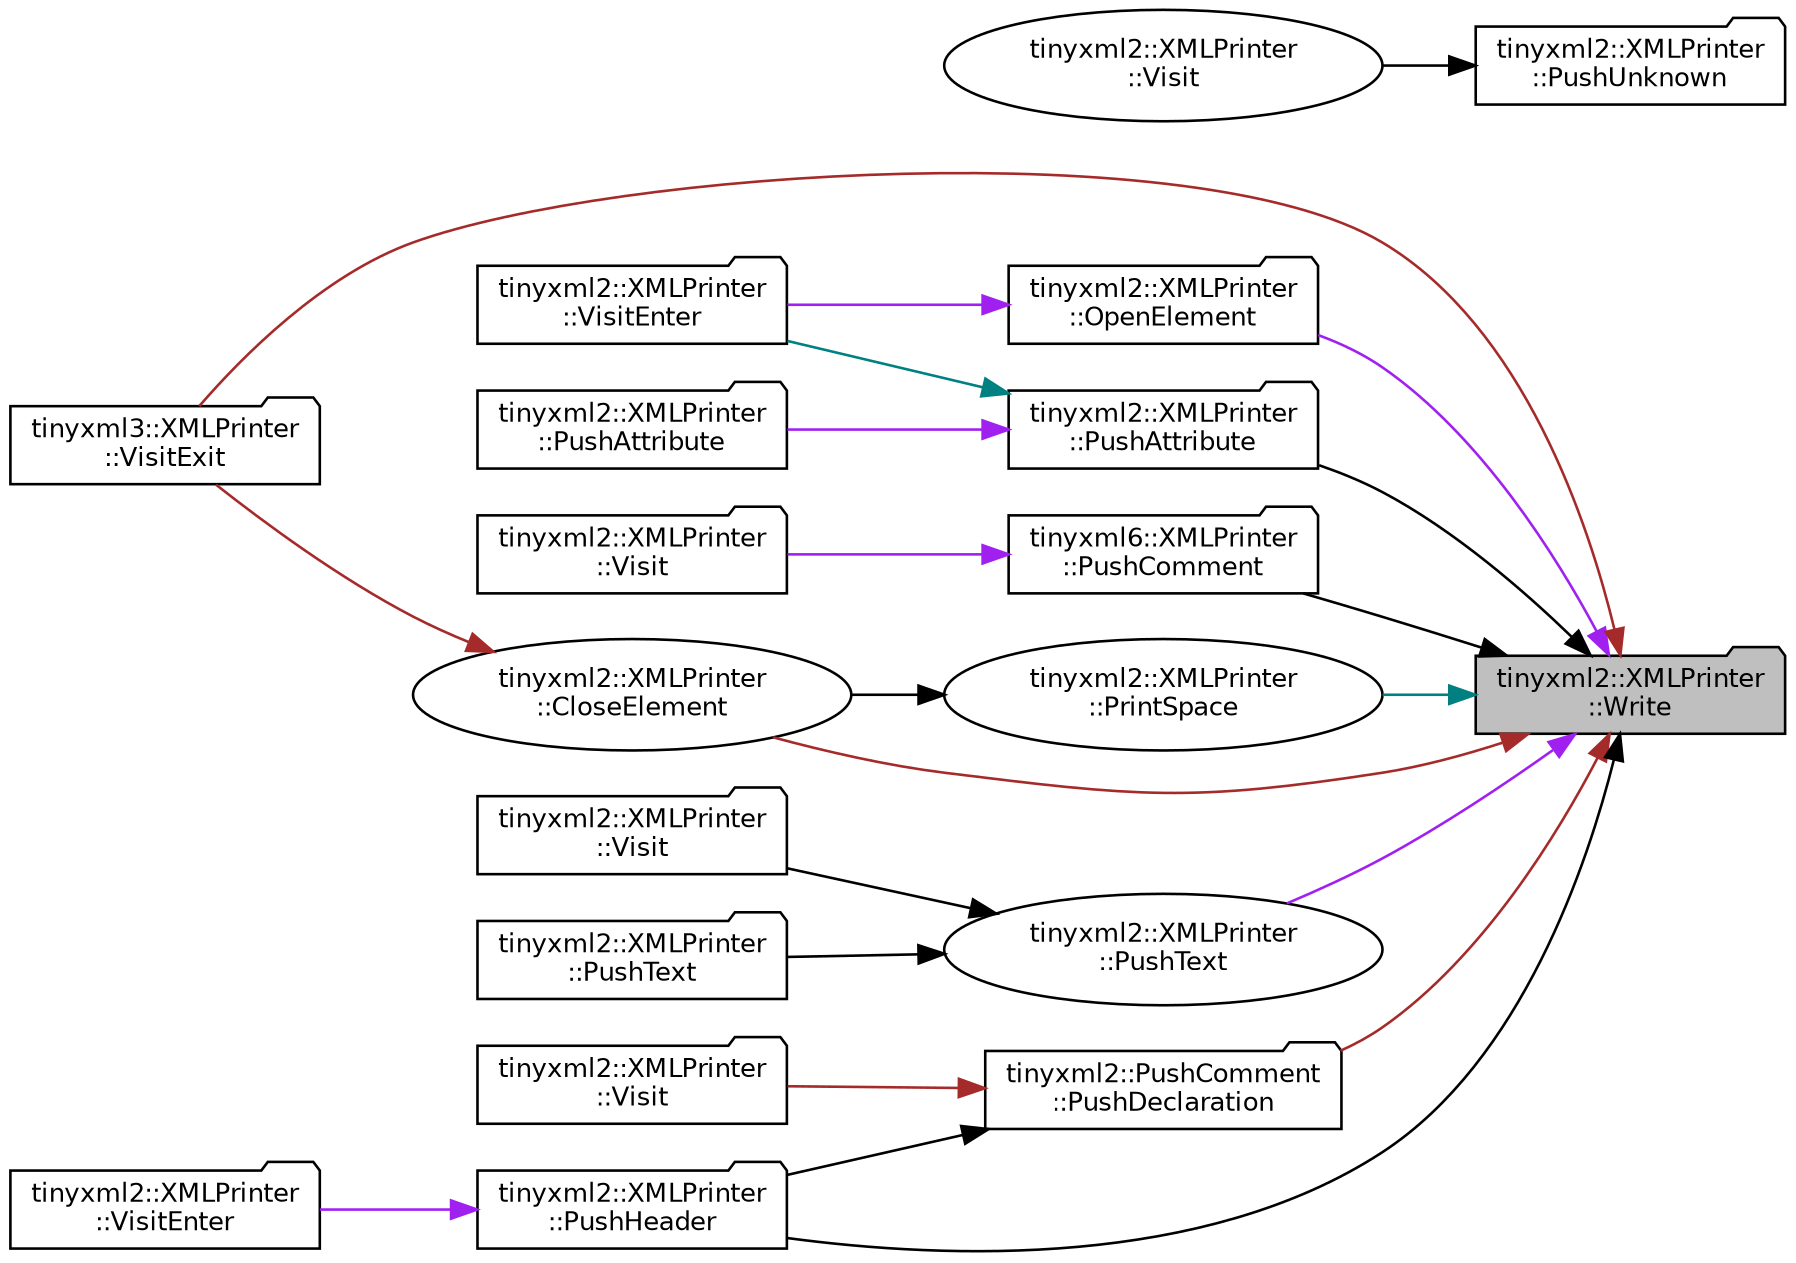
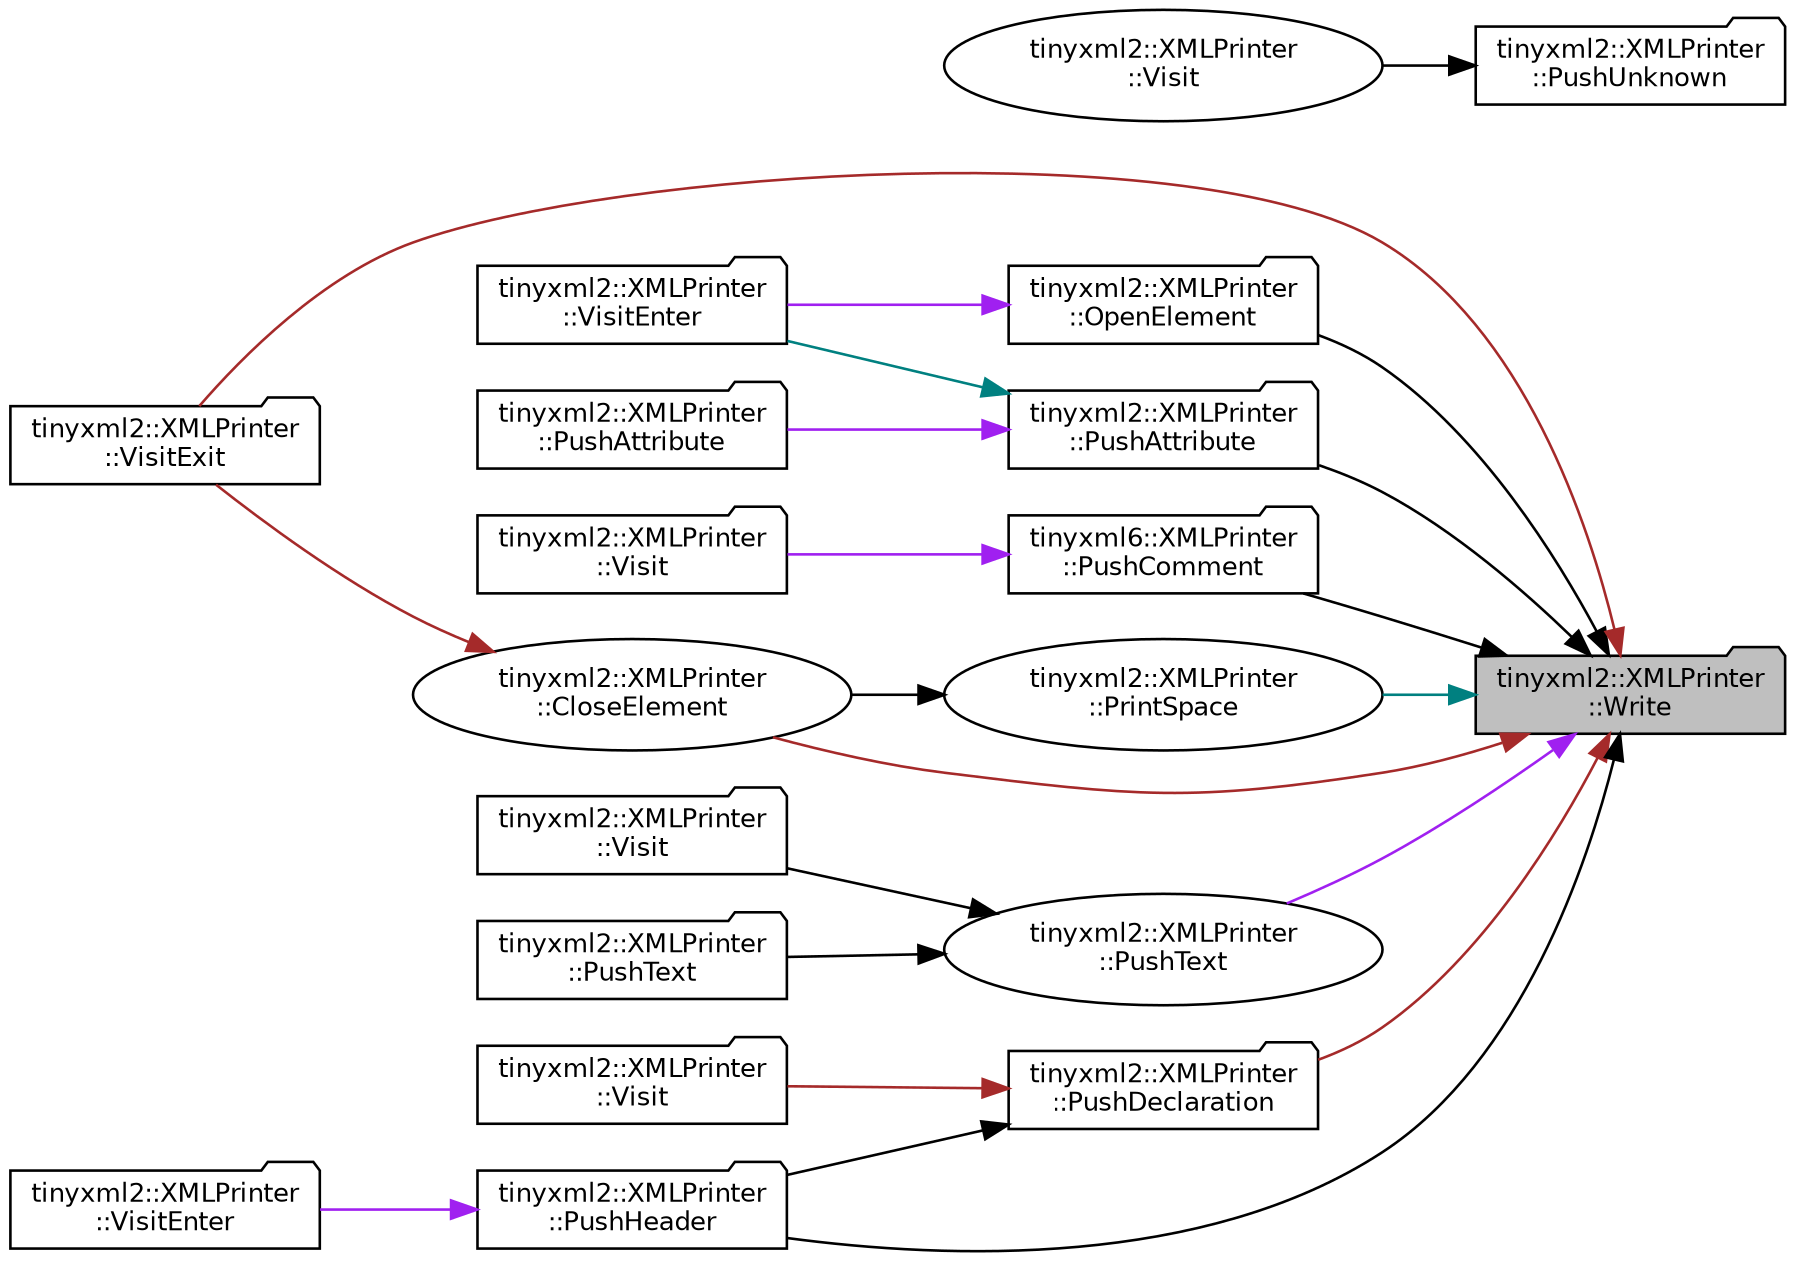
(165, 445) -> (165, 445)
(1481, 459) -> (1481, 459)
(1163, 1090) -> (1163, 1090)
